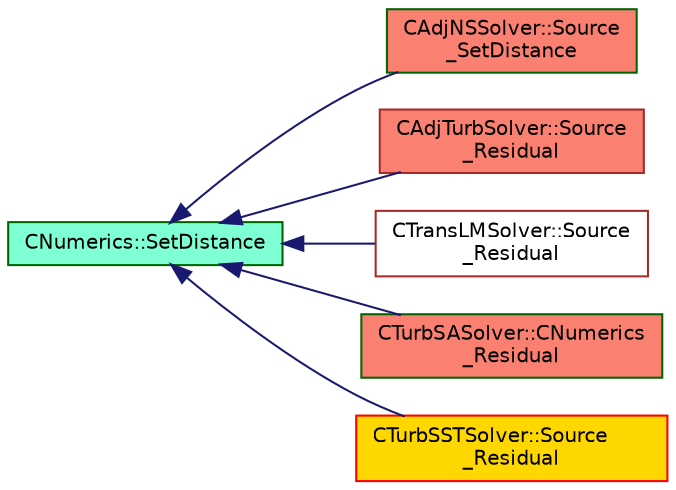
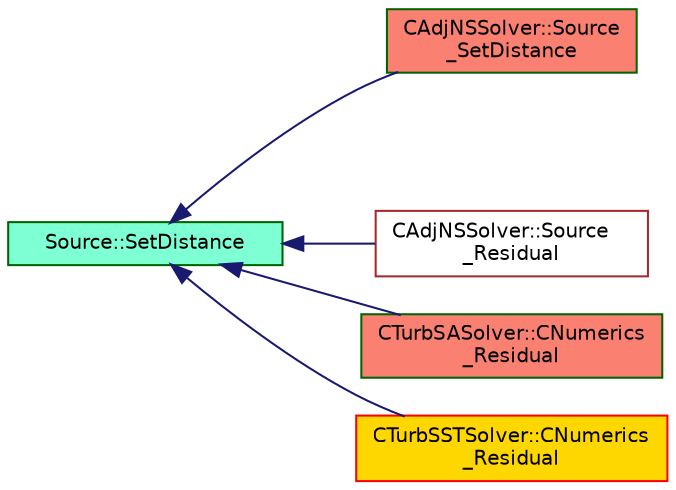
(512, 141) -> none
(145, 244) -> (145, 244)
(512, 244) -> (512, 244)
(512, 448) -> (512, 448)
